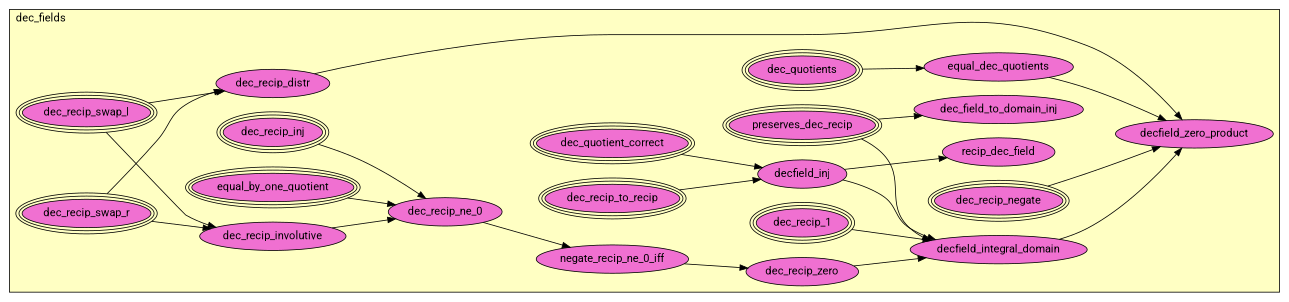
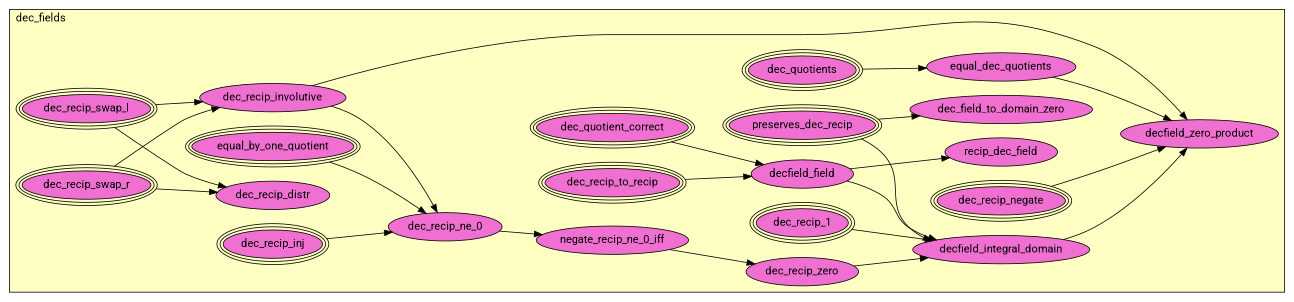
(758, 35) -> (758, 35)
(999, 109) -> (1001, 109)
(802, 174) -> (802, 174)
